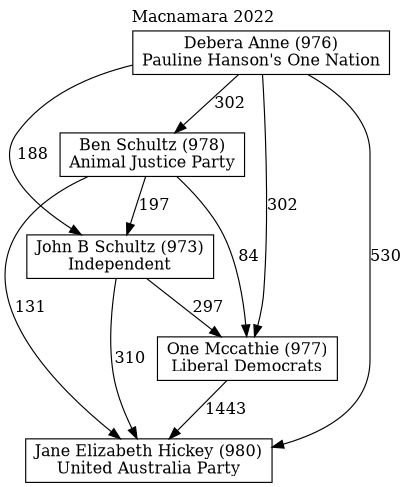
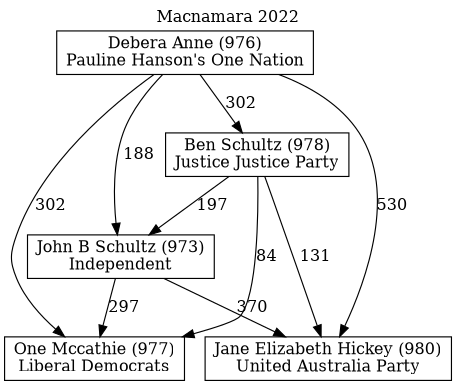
(152, 155) -> (257, 155)
(131, 359) -> (253, 308)
(202, 405) -> none
